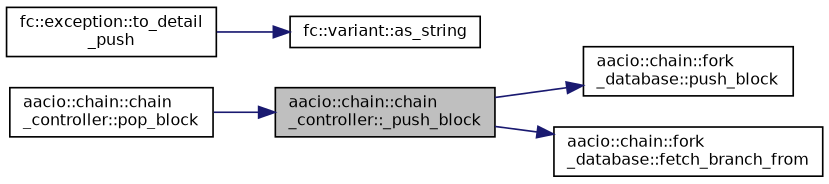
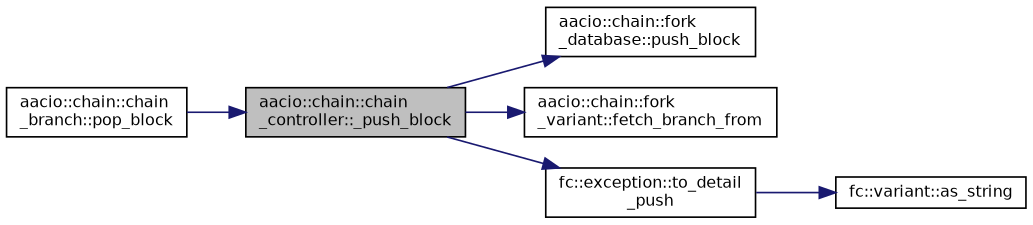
(111, 112) -> (97, 112)
none -> (495, 150)
(688, 152) -> (651, 112)
